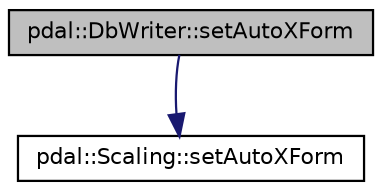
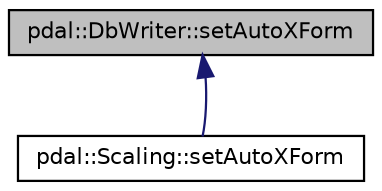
(176, 84) -> (206, 107)
